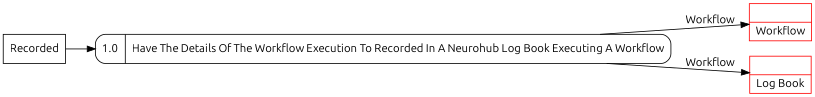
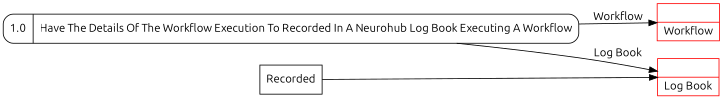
(76, 49) -> (486, 78)
(710, 63) -> (618, 53)
